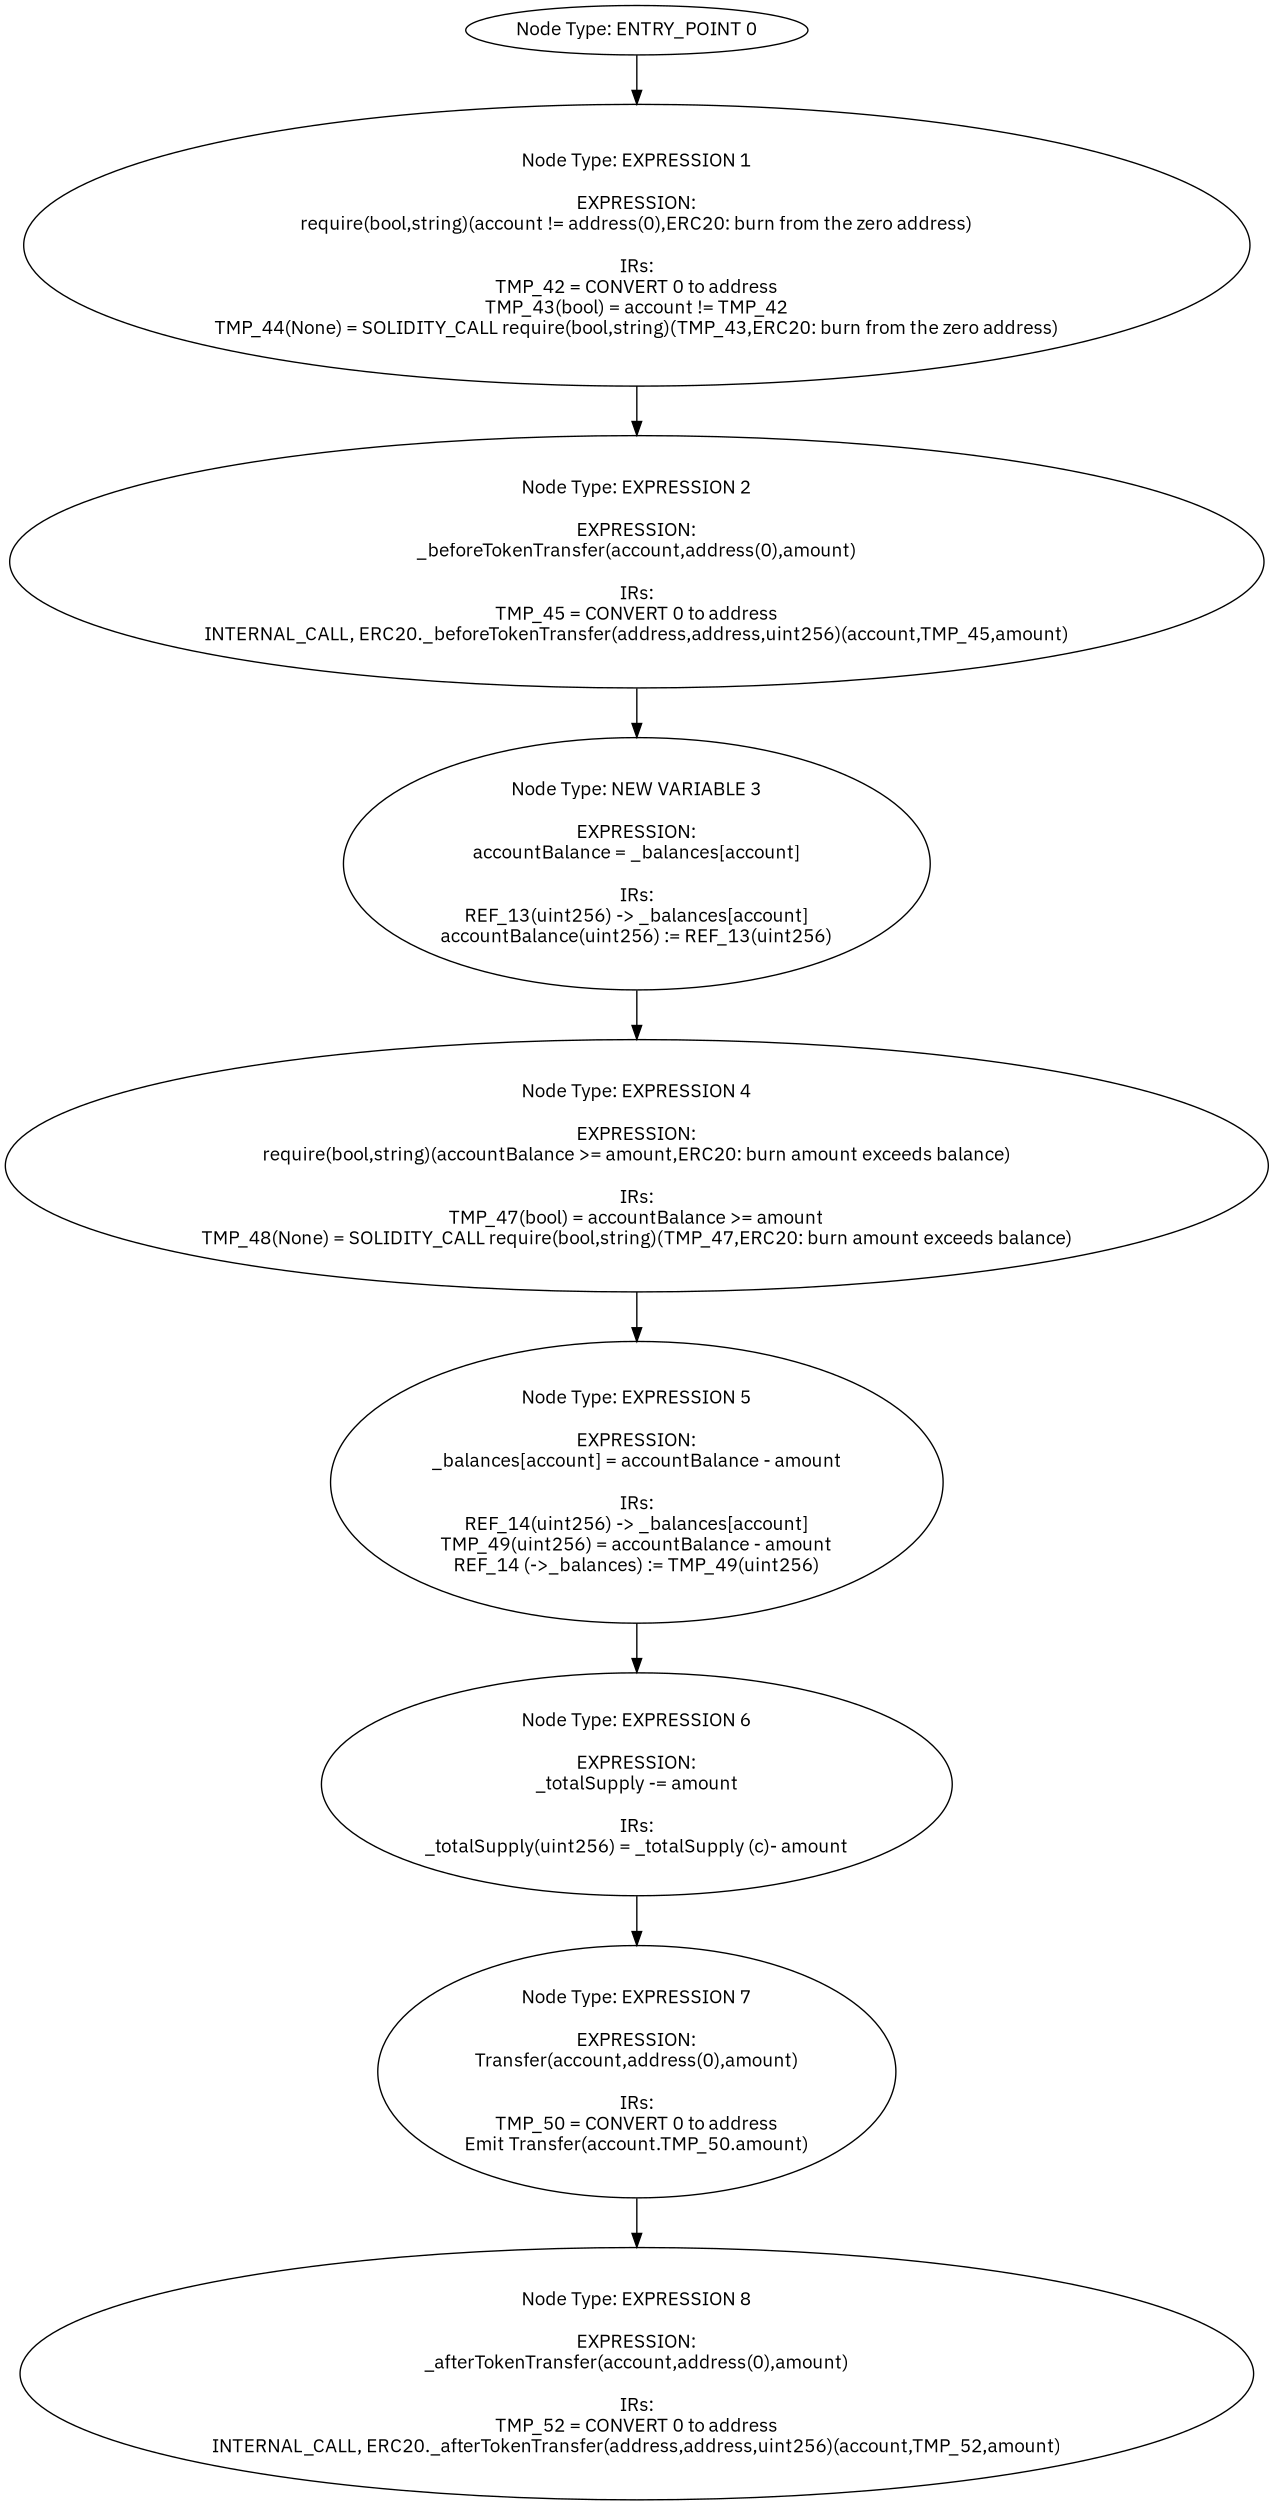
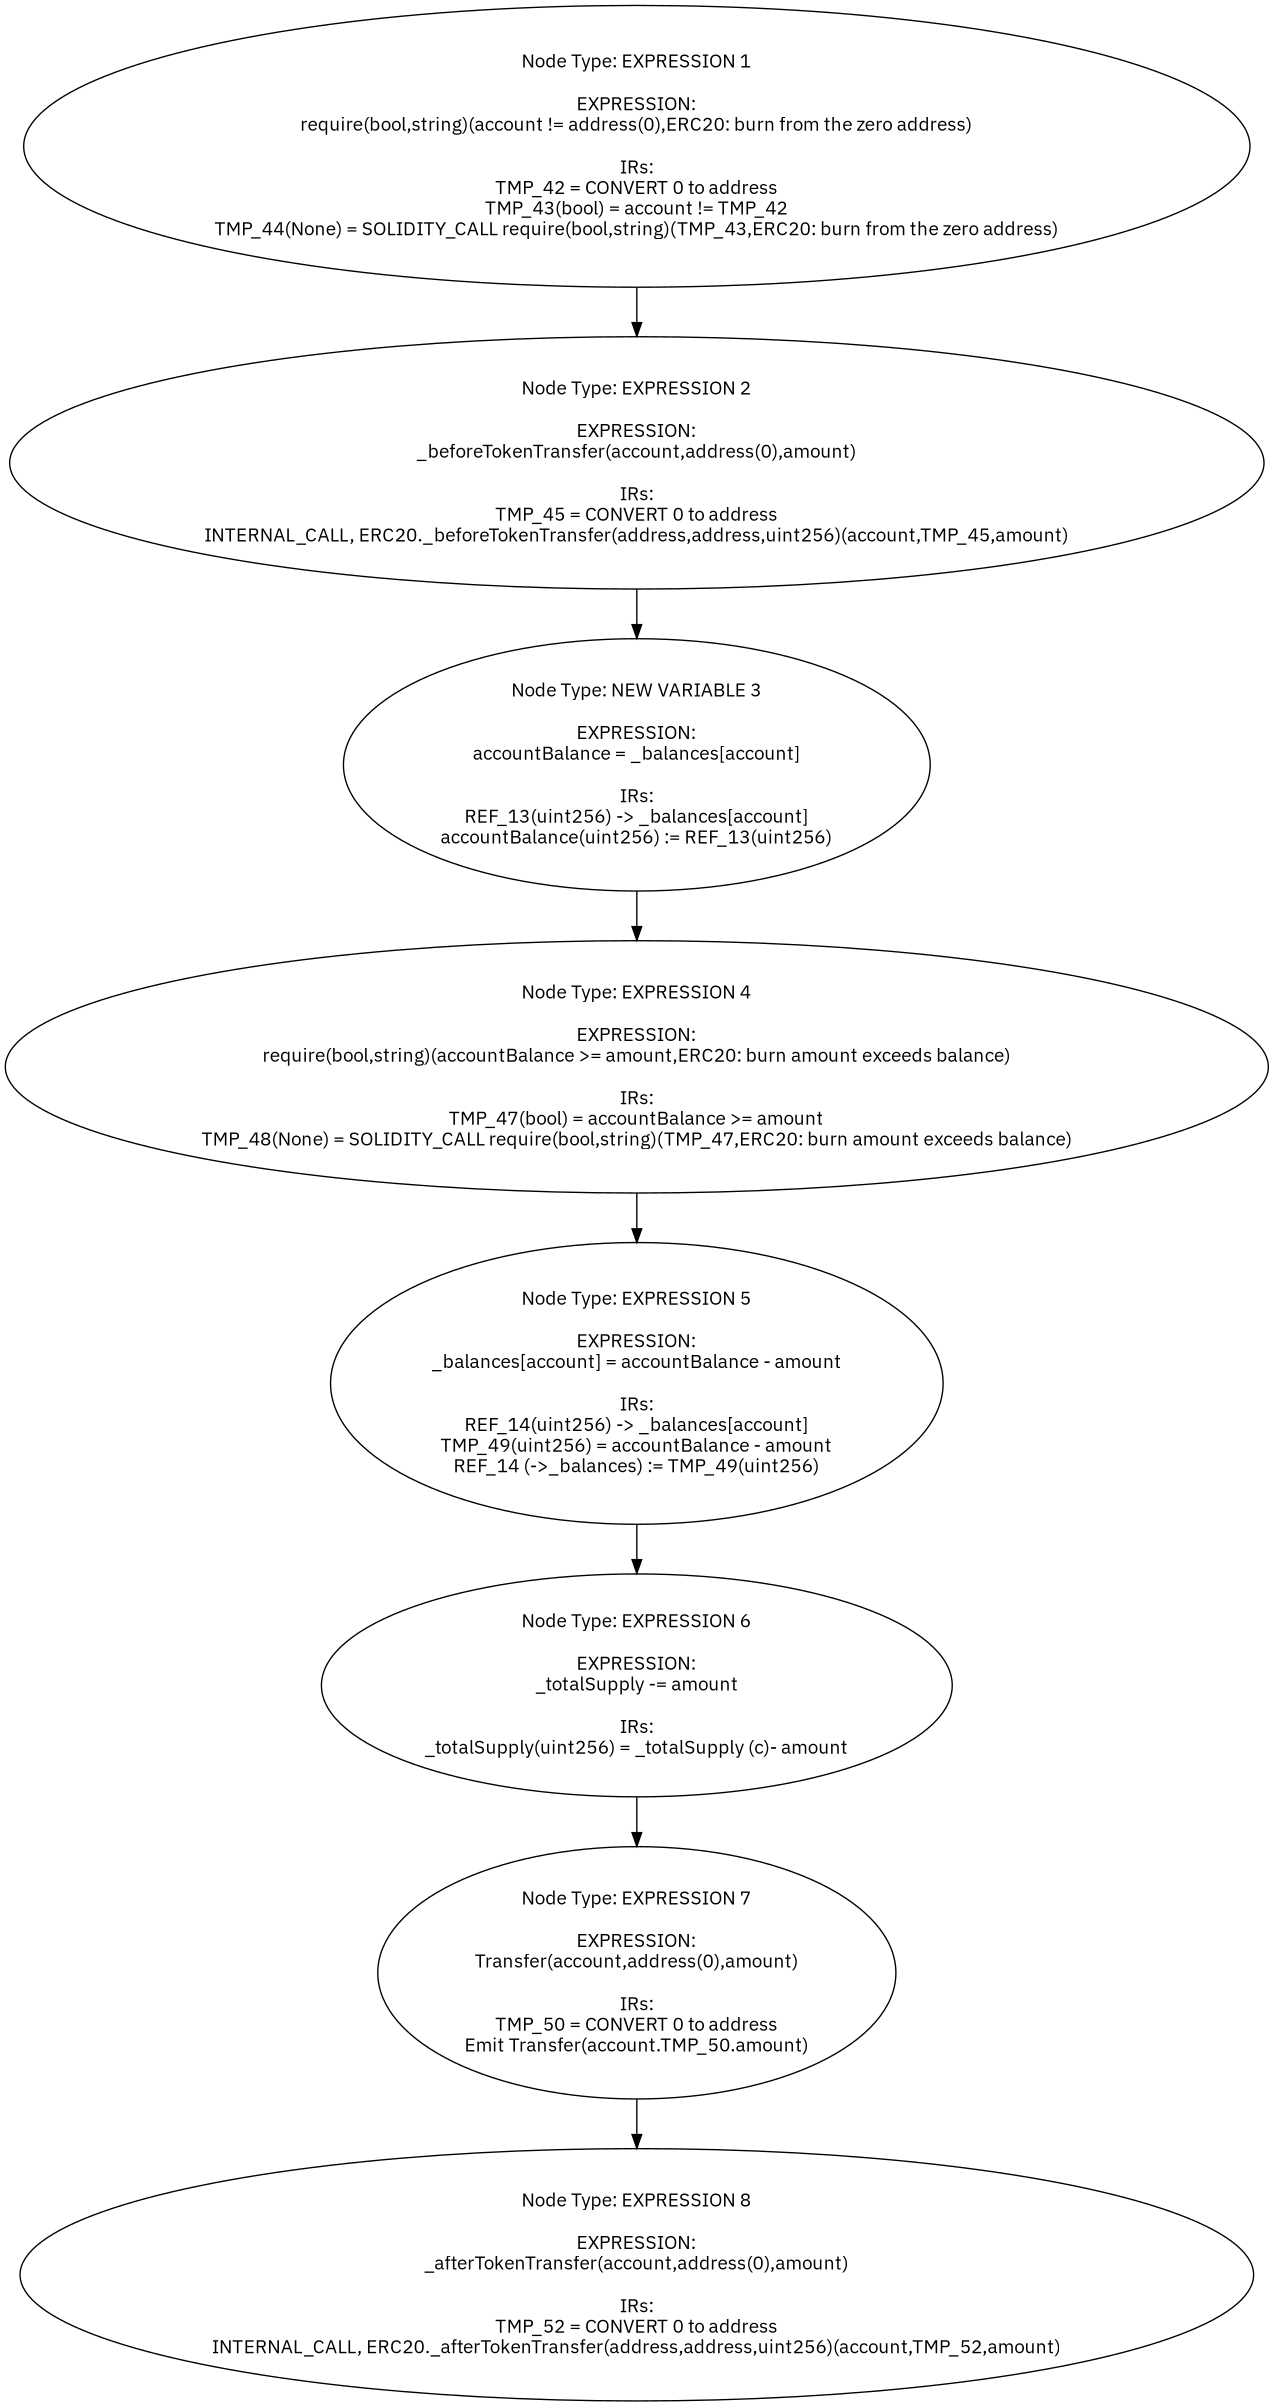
(637, 30) -> none
